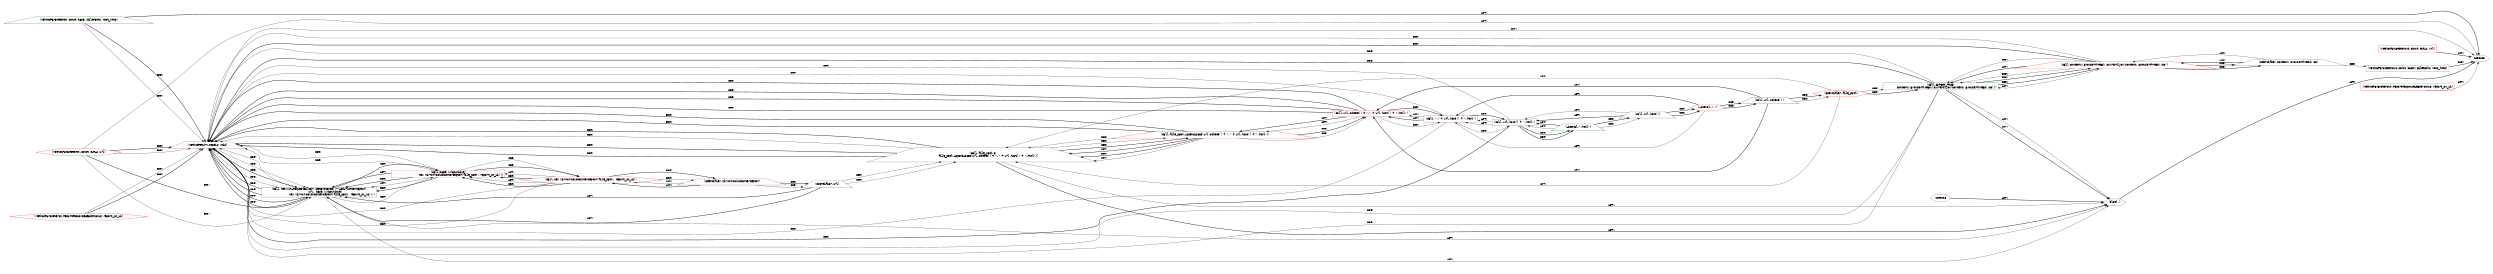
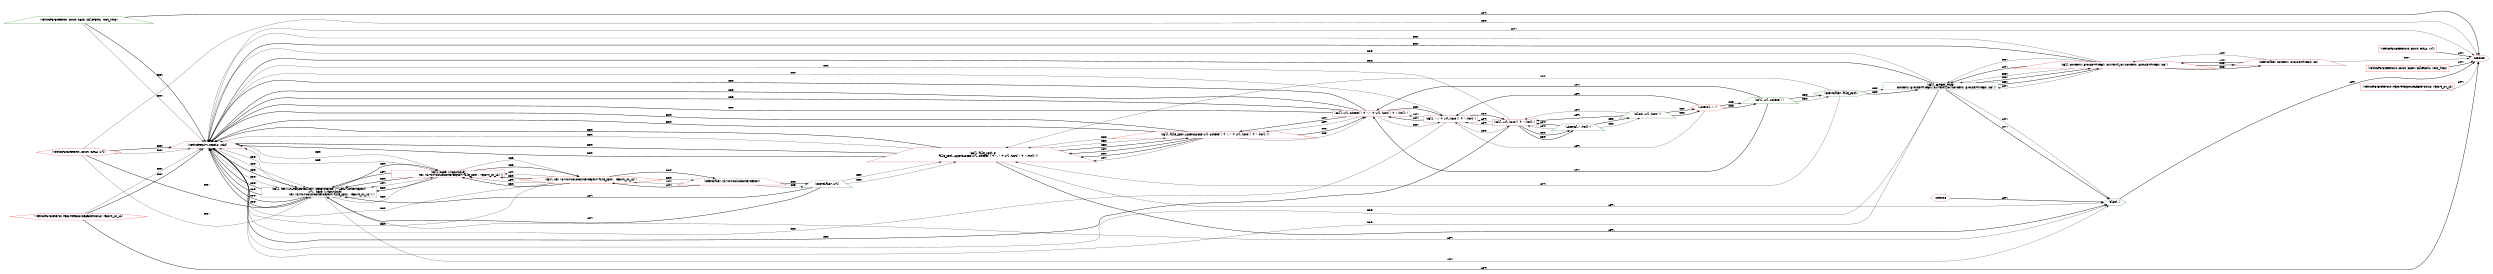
(1485, 21) -> (1485, 21)
(2462, 62) -> (2462, 62)
(2354, 66) -> (2399, 60)
(1841, 93) -> (1841, 93)
(1648, 115) -> (1648, 115)
none -> (1352, 270)
